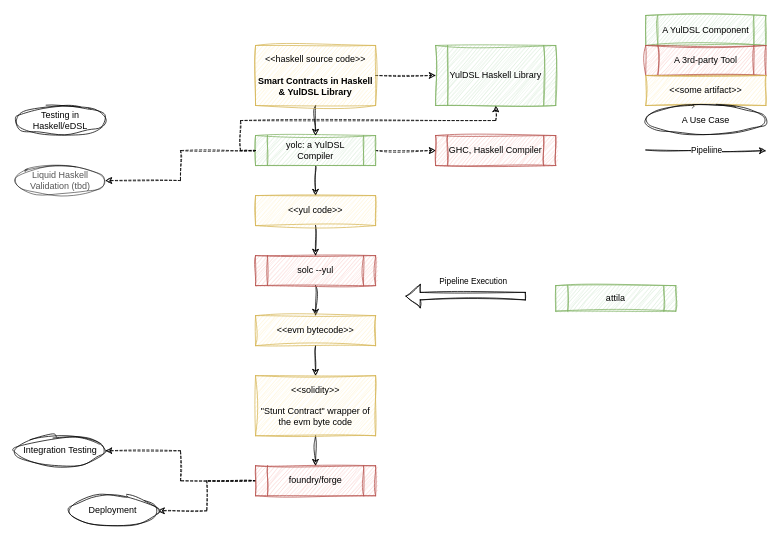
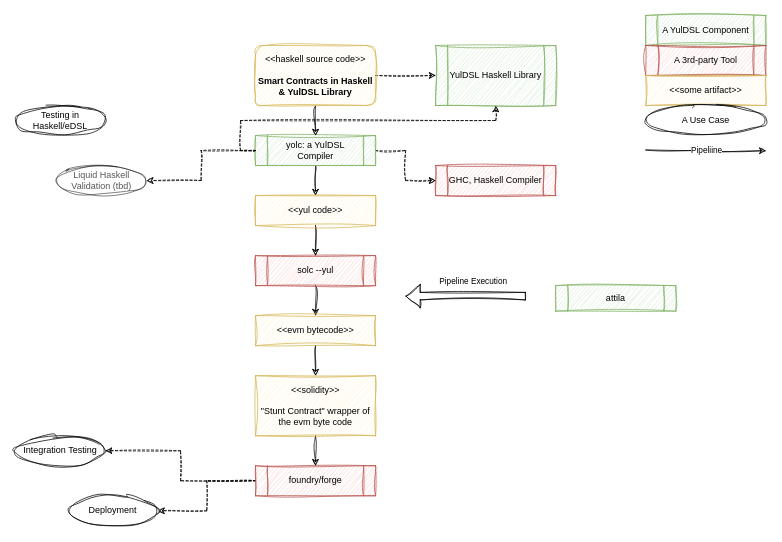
(315, 75) -> (315, 75)
(495, 150) -> (495, 180)
(60, 180) -> (102, 180)
